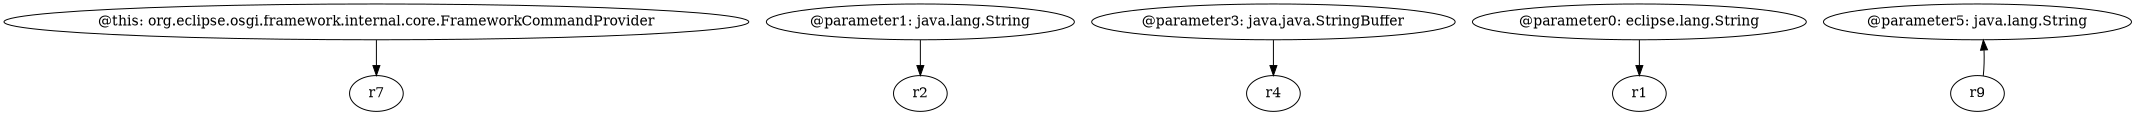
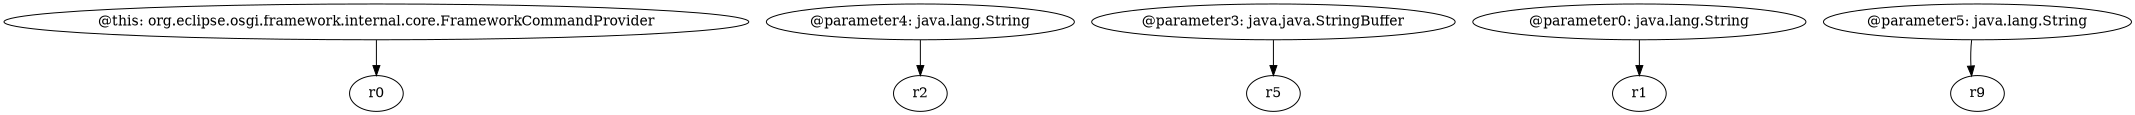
(920, 22) -> (920, 22)
(1639, 22) -> (1639, 22)
(1984, 63) -> (1971, 53)
(376, 93) -> (376, 93)
(1273, 93) -> (1273, 93)
